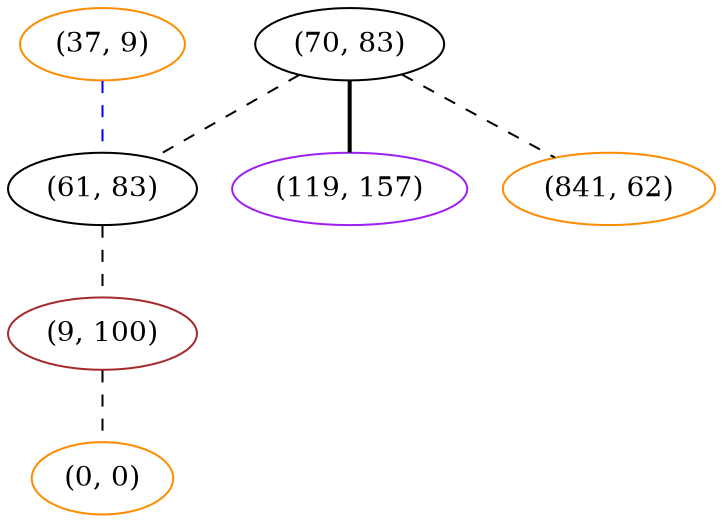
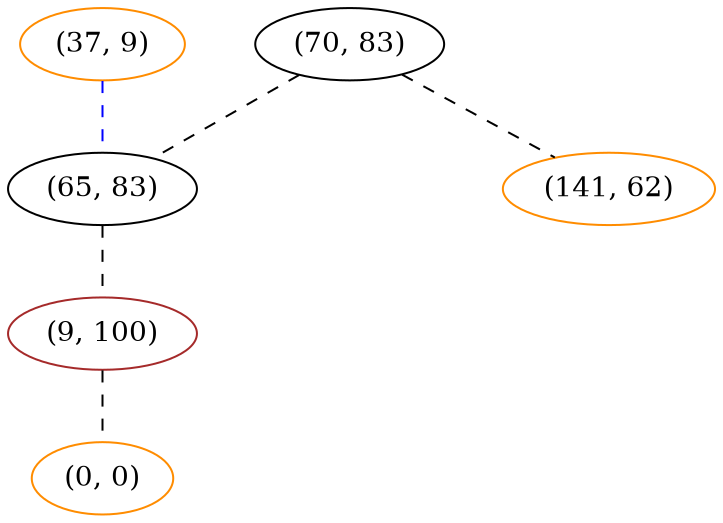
(102, 189) -> (102, 189)
(350, 189) -> none
(609, 189) -> (609, 189)
